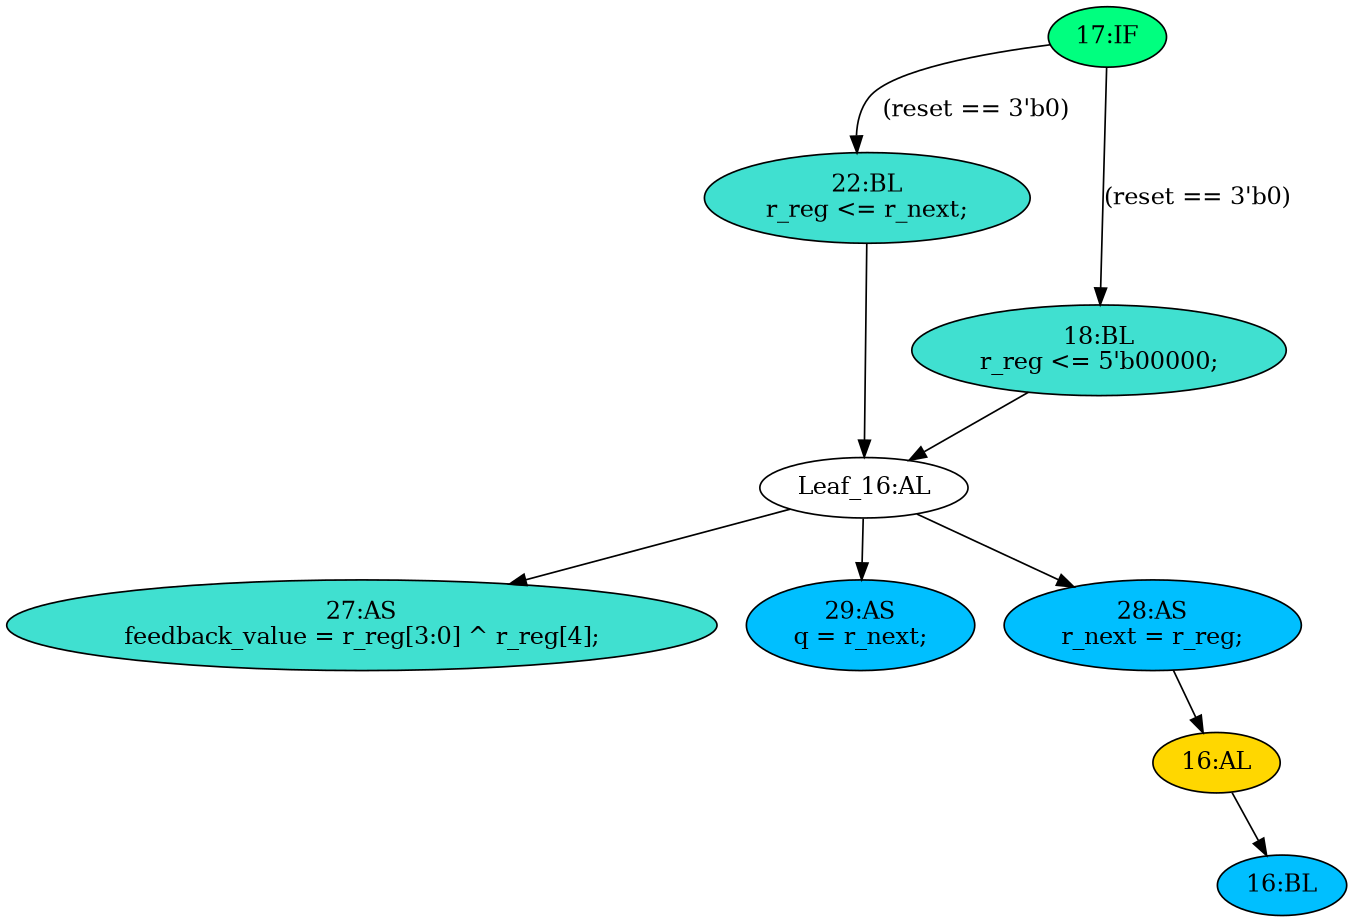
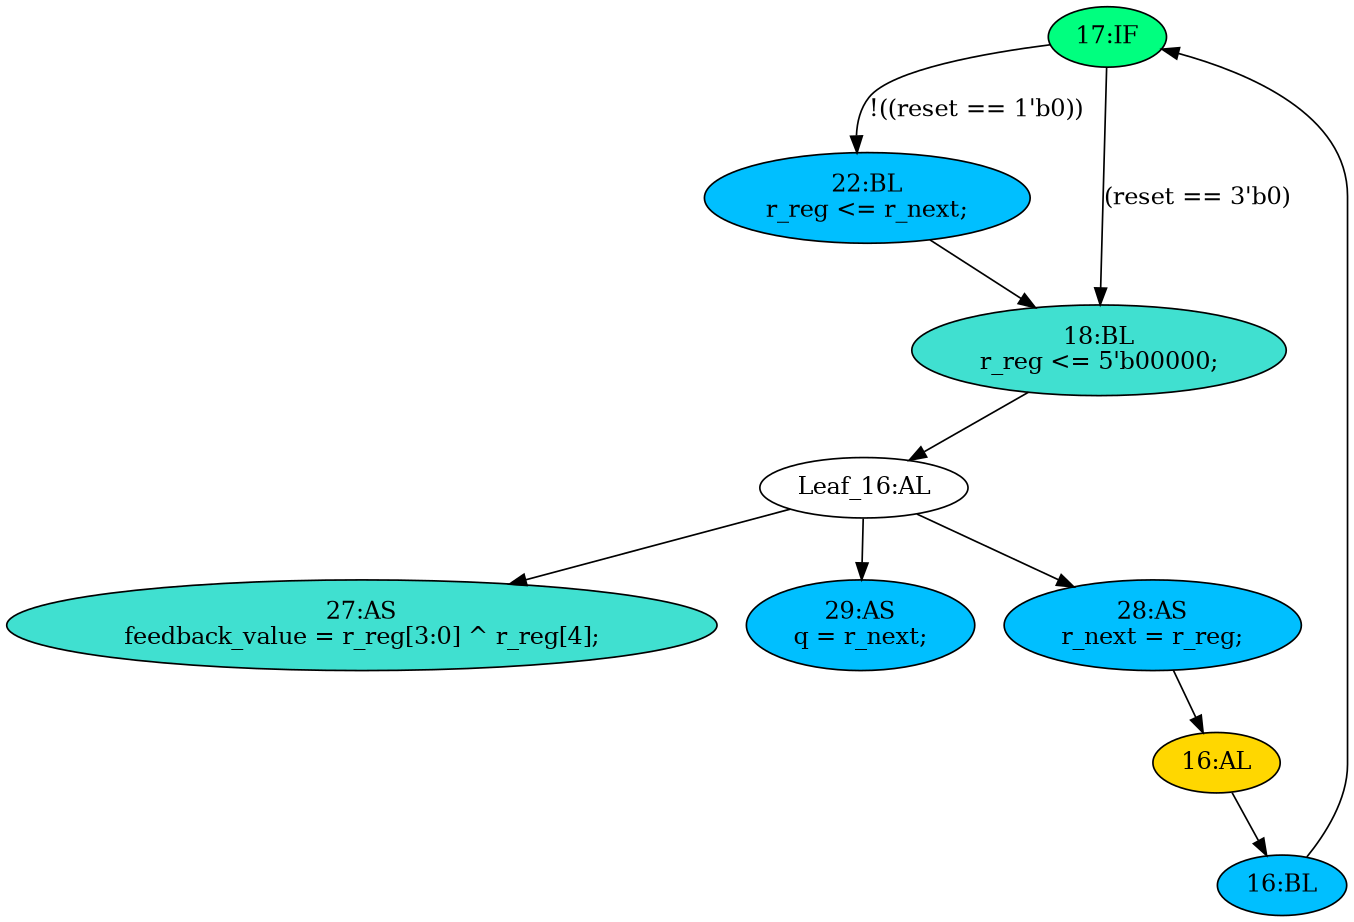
(976, 110) -> (976, 110)
(867, 198) -> (867, 198)
(866, 342) -> (976, 269)
none -> (1348, 413)
